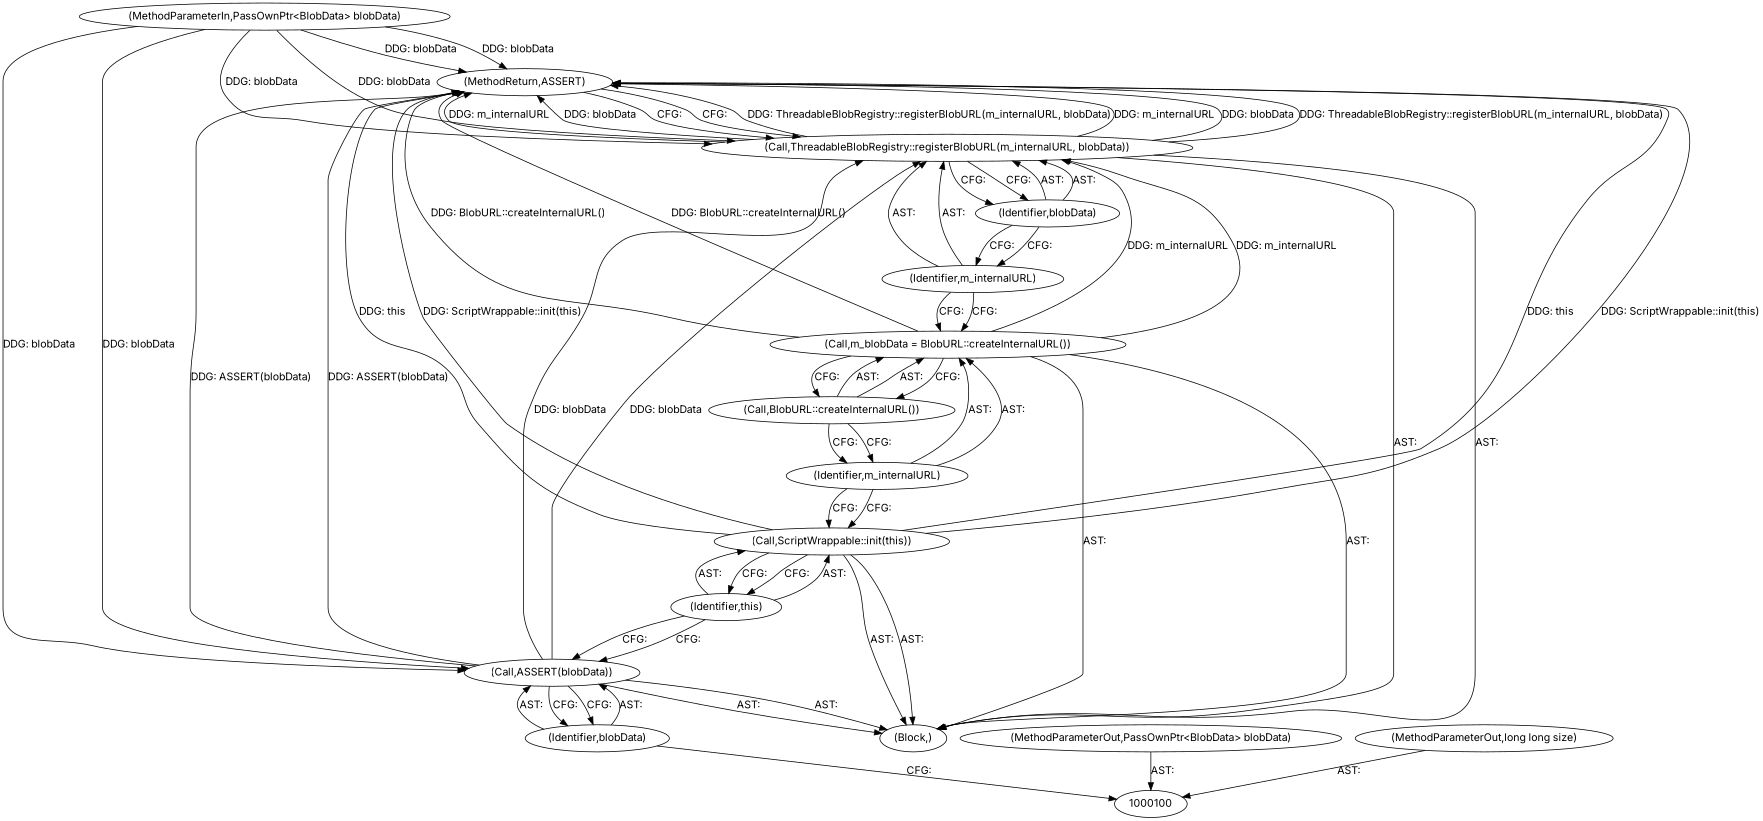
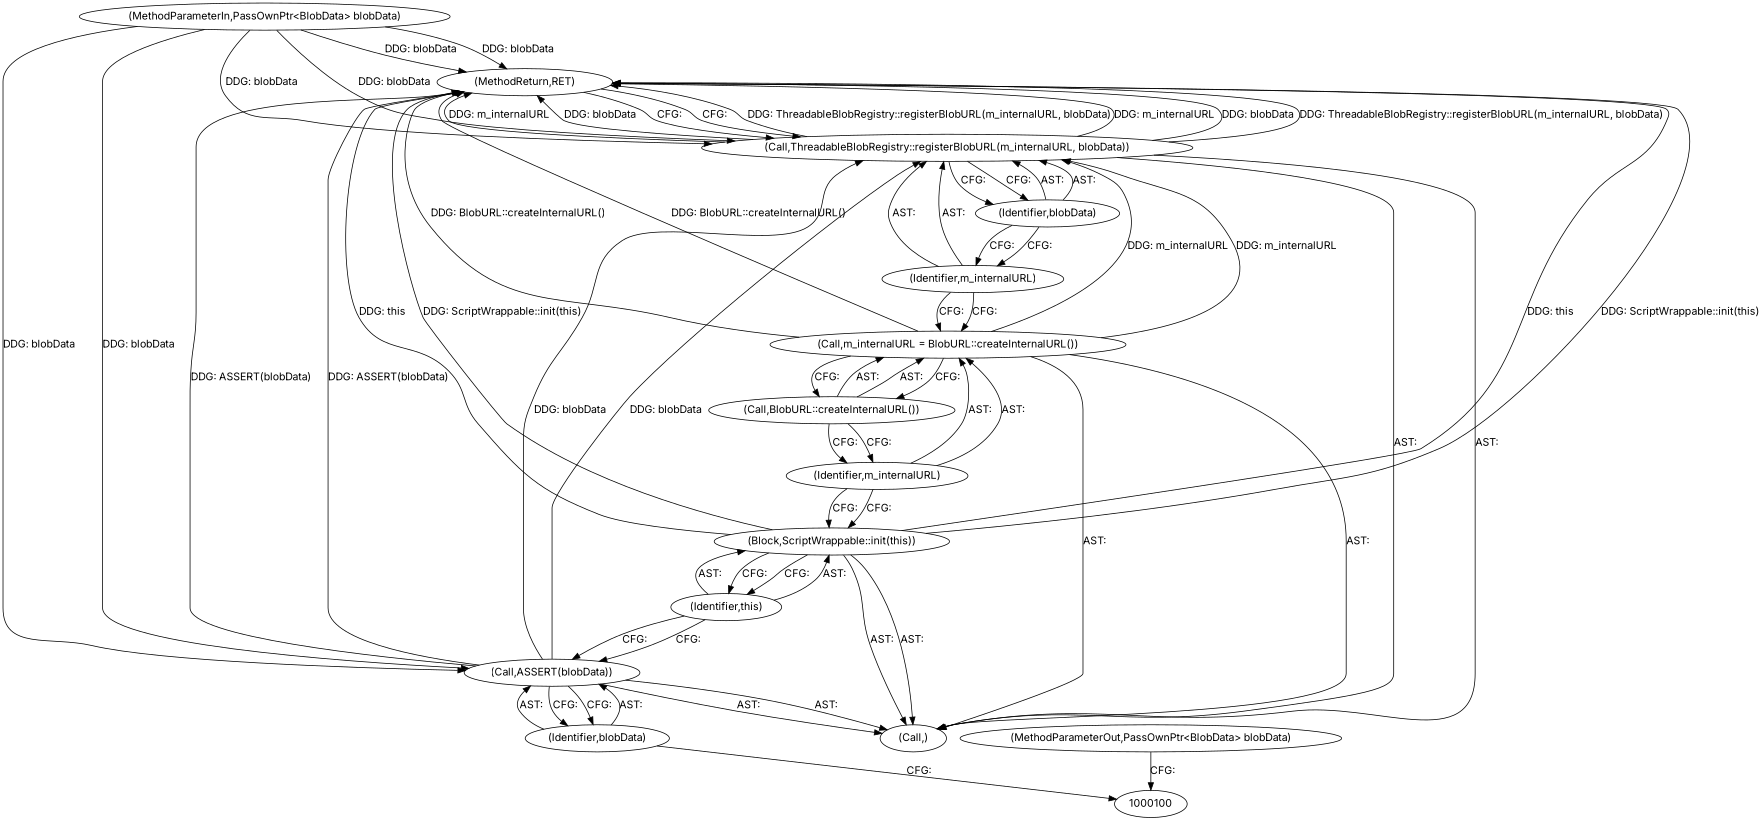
(525, 82) -> (525, 82)
(948, 345) -> (948, 345)
(832, 541) -> (832, 541)
(913, 738) -> (913, 738)
(1484, 738) -> none
(1164, 771) -> (1164, 771)
